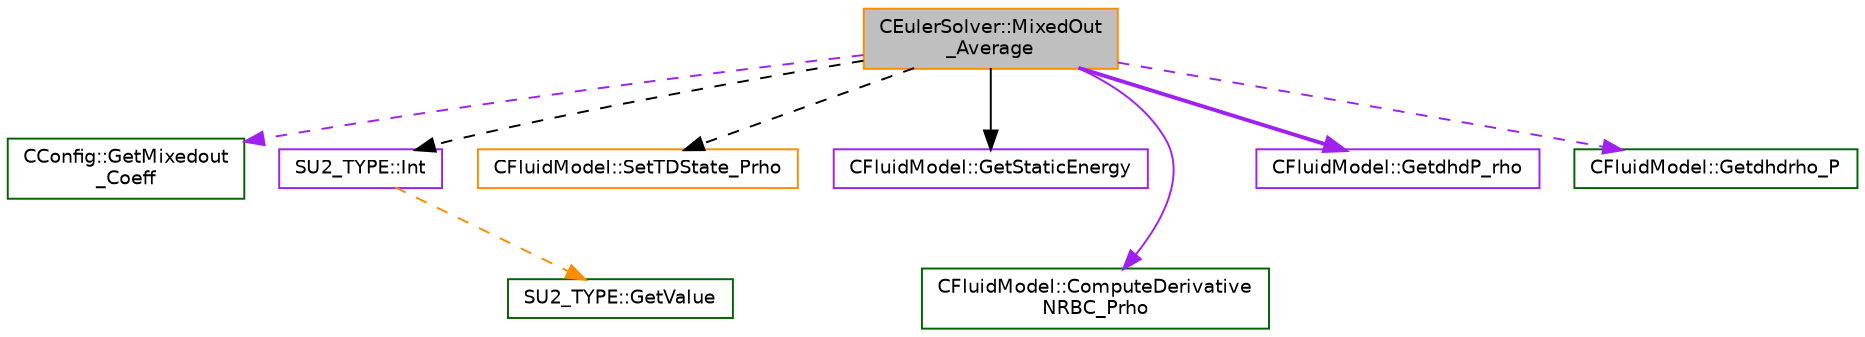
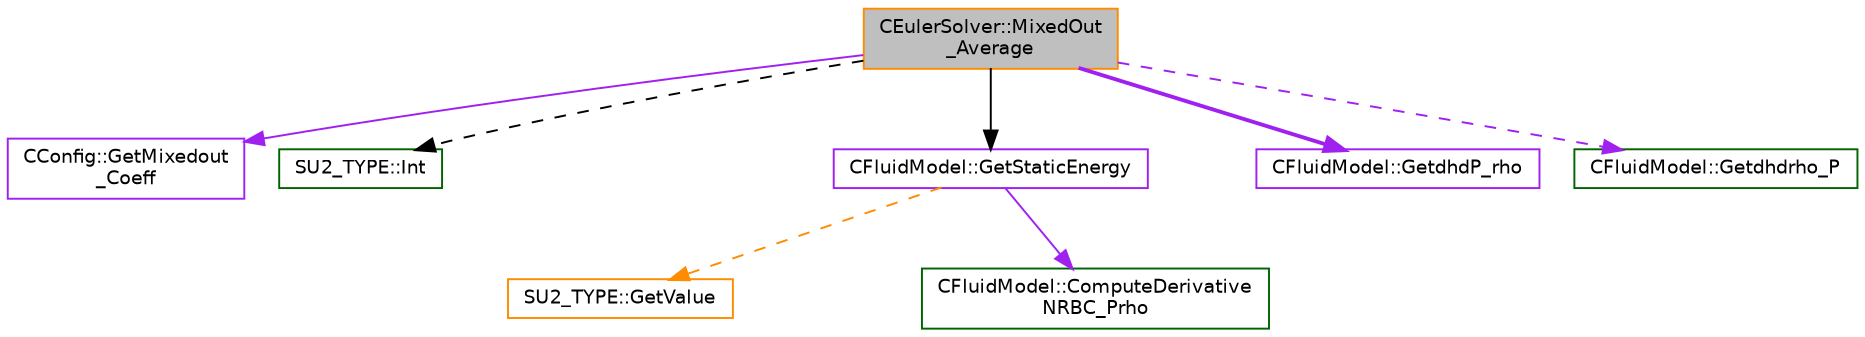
(563, 93) -> (563, 93)
(1168, 145) -> (1033, 221)
(126, 169) -> (126, 169)
(361, 169) -> (361, 169)
(638, 169) -> none
(482, 229) -> (815, 231)
(620, 299) -> (620, 299)
